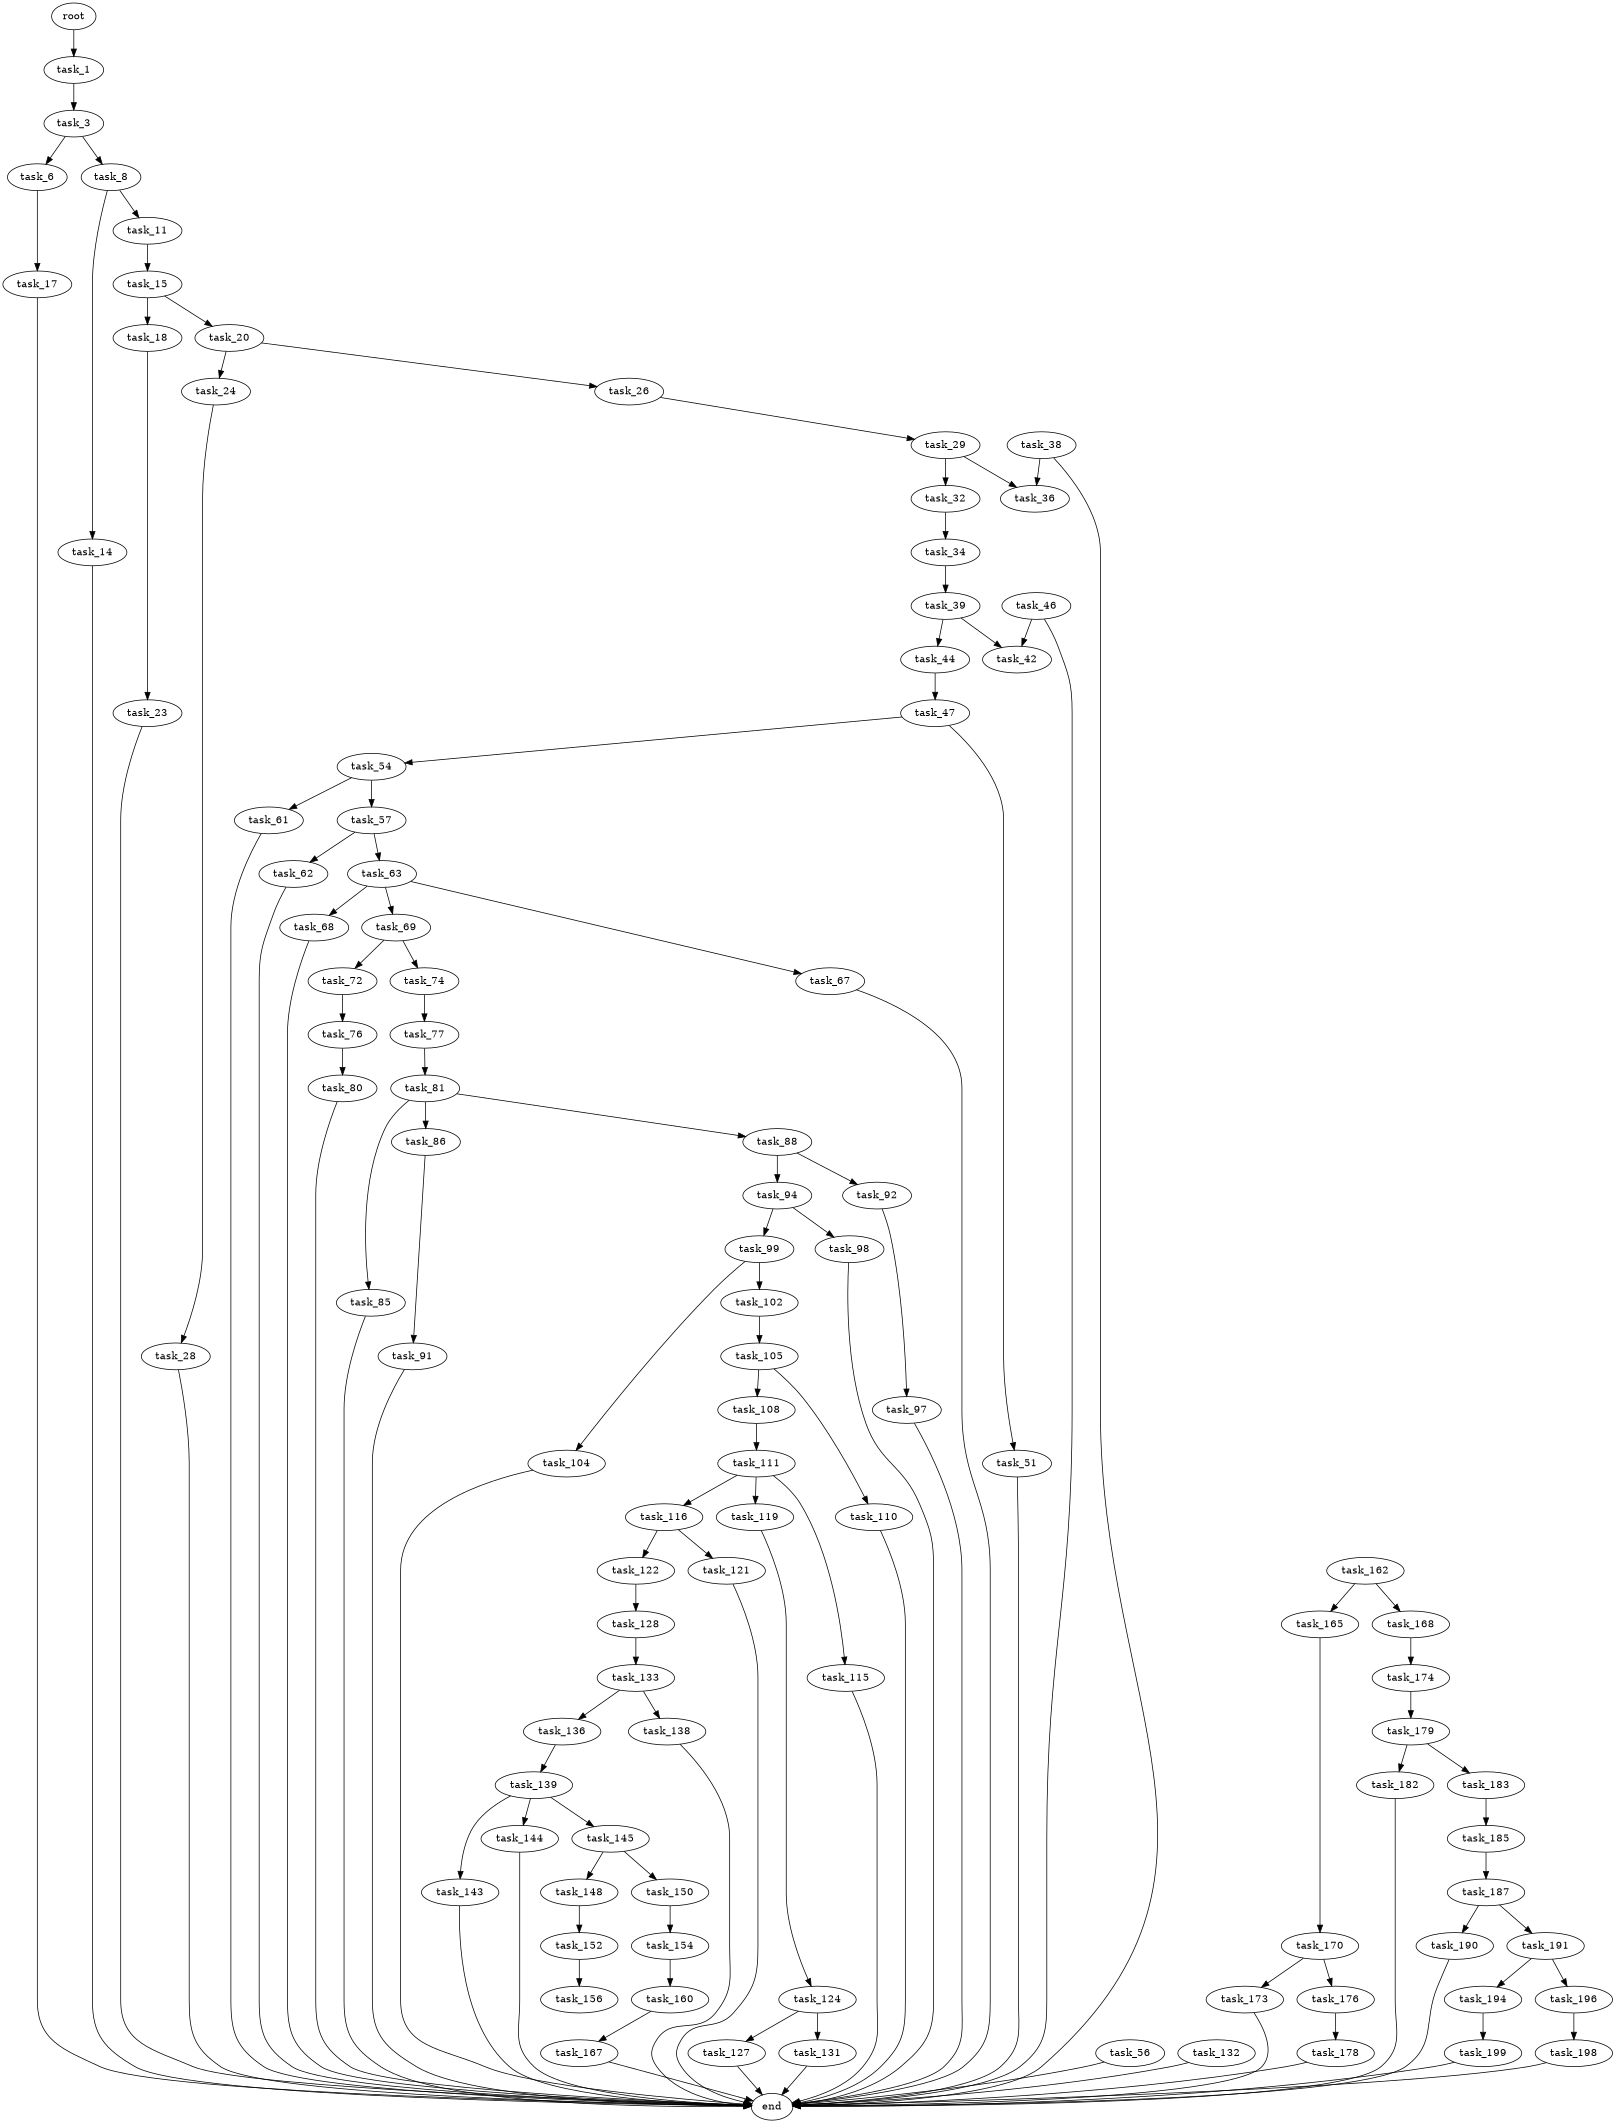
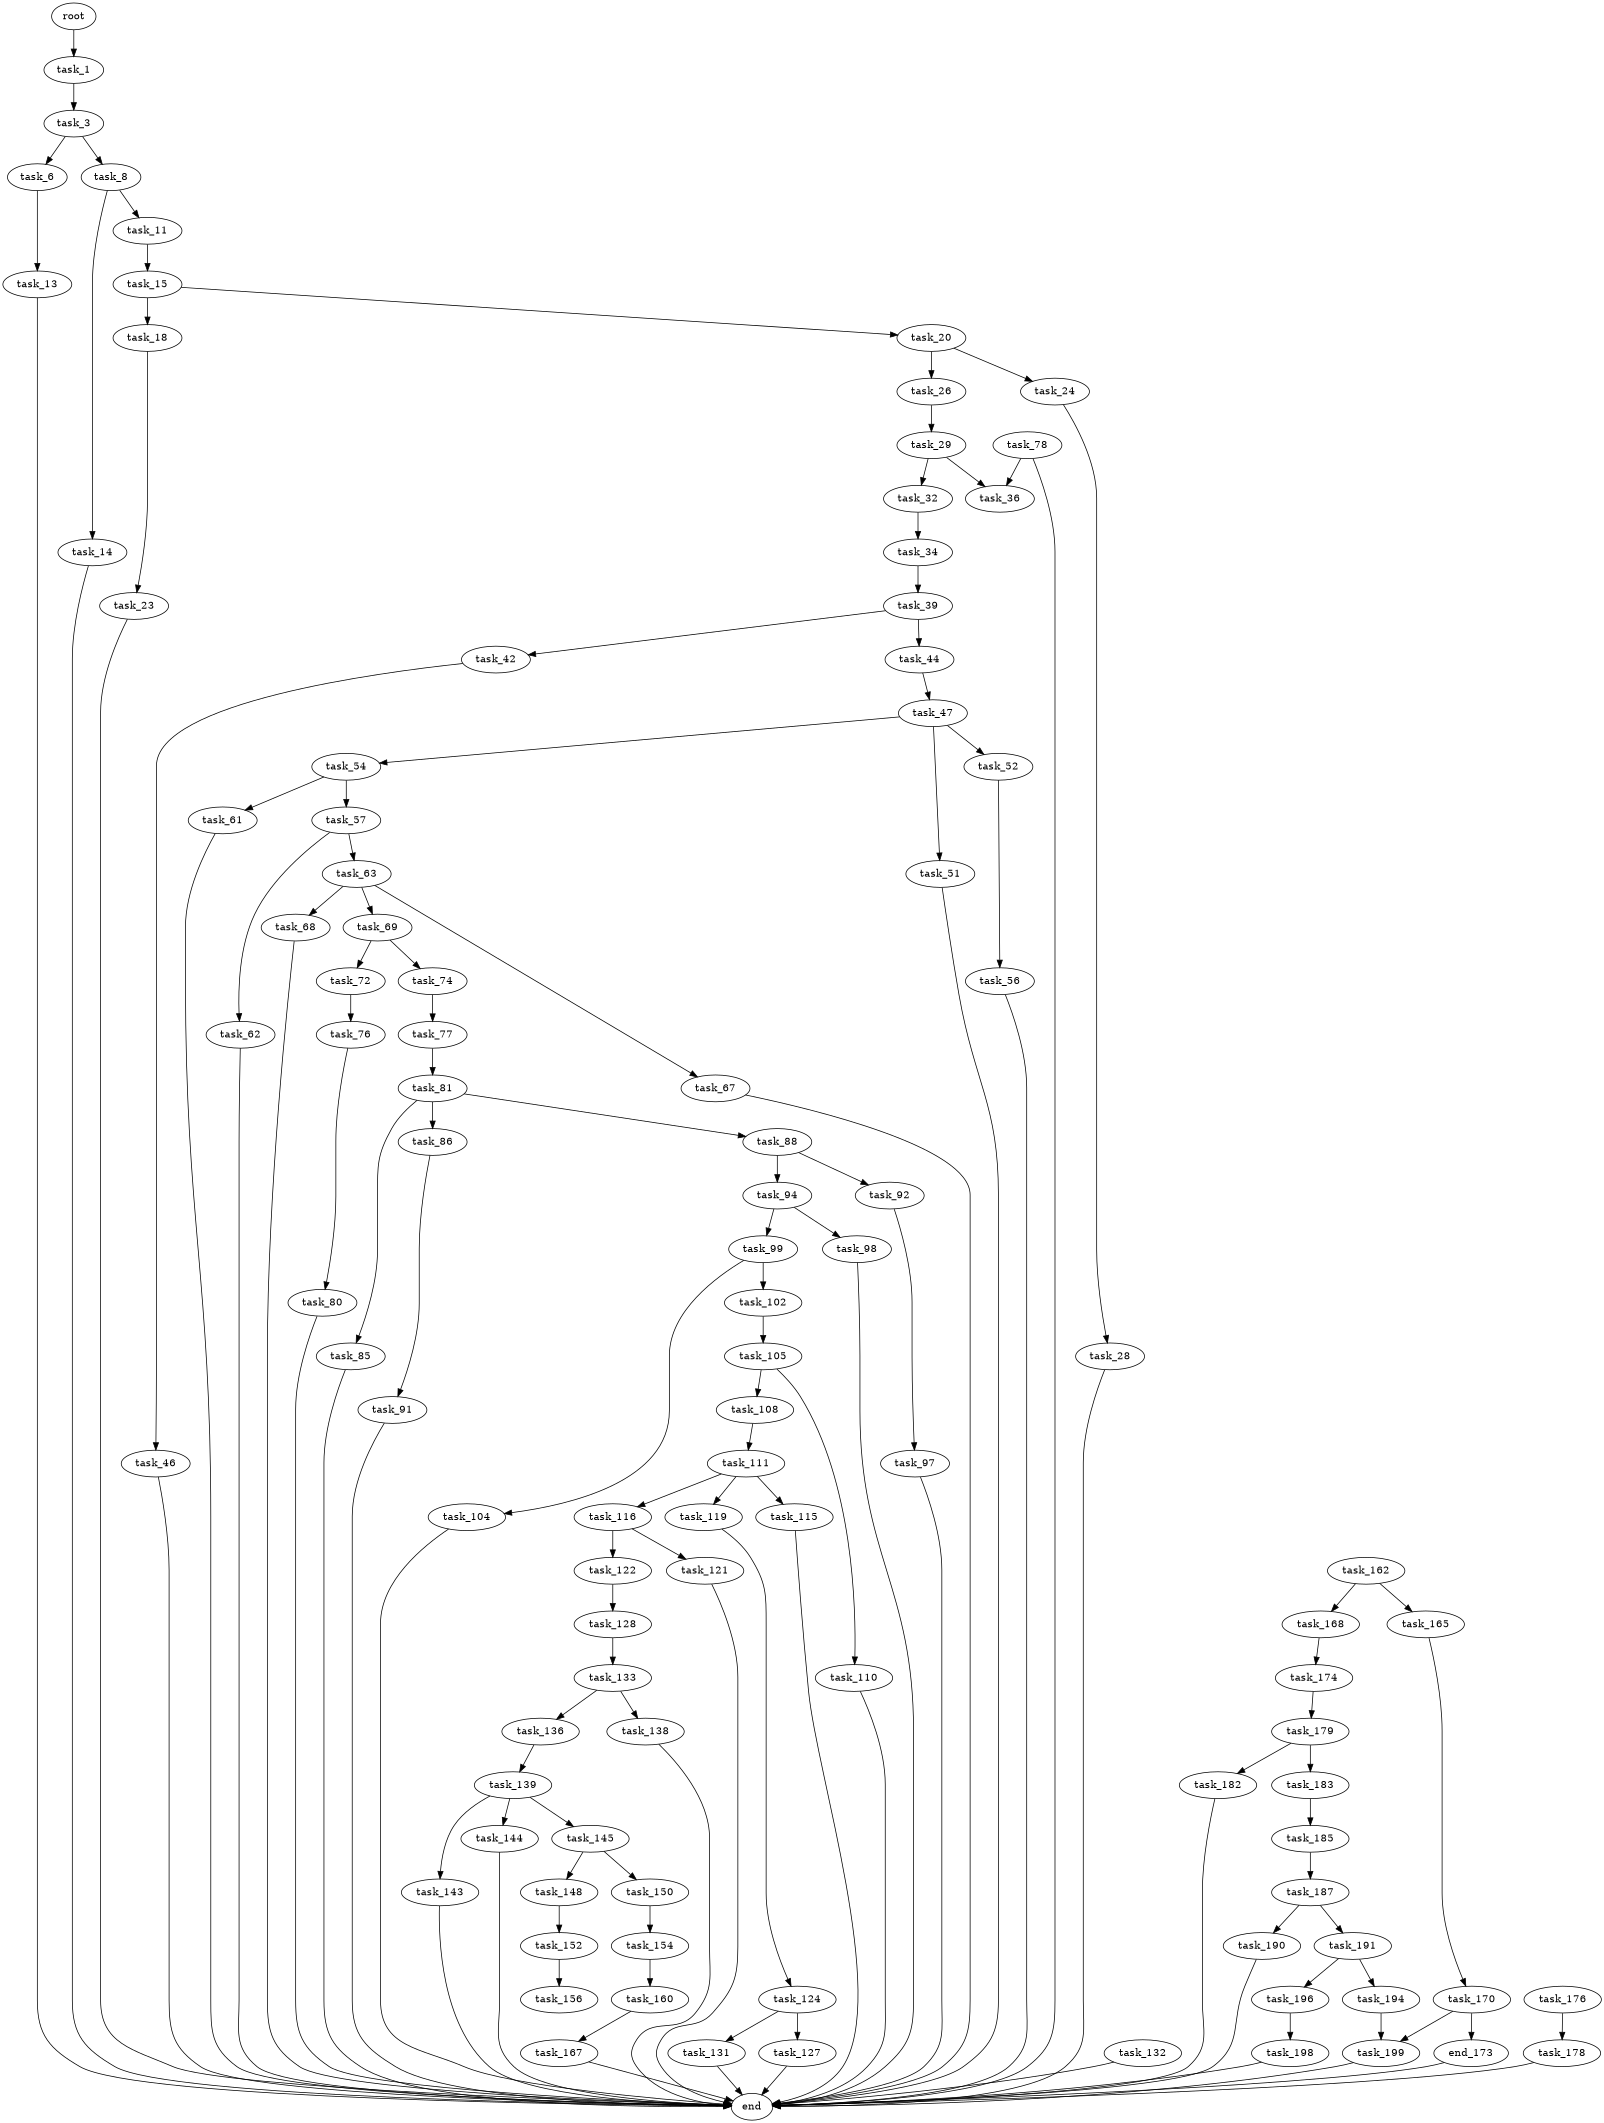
(37, 284) -> (37, 284)
(1042, 445) -> (1027, 445)
(1028, 629) -> (156, 937)
none -> (998, 767)
(1327, 1969) -> (1430, 2024)
(1245, 2000) -> (1471, 2053)
